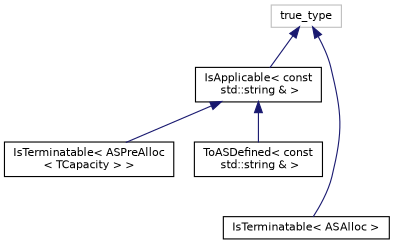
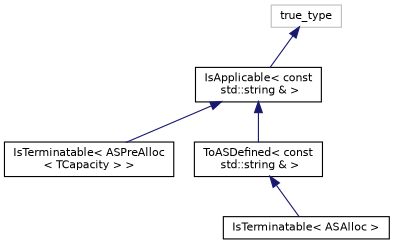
(340, 128) -> (288, 201)
